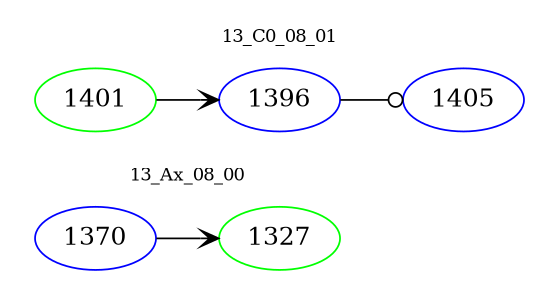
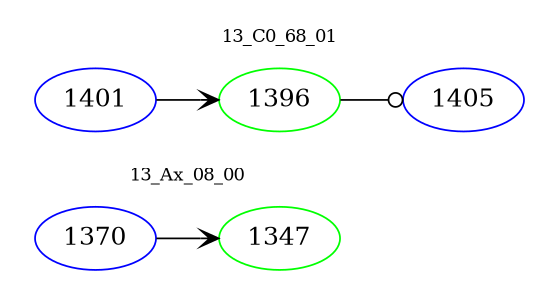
(279, 38) -> (279, 38)
(96, 100) -> (96, 100)
(280, 100) -> (280, 100)
(280, 238) -> (280, 238)
